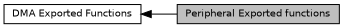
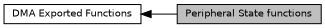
(258, 14) -> (249, 14)
